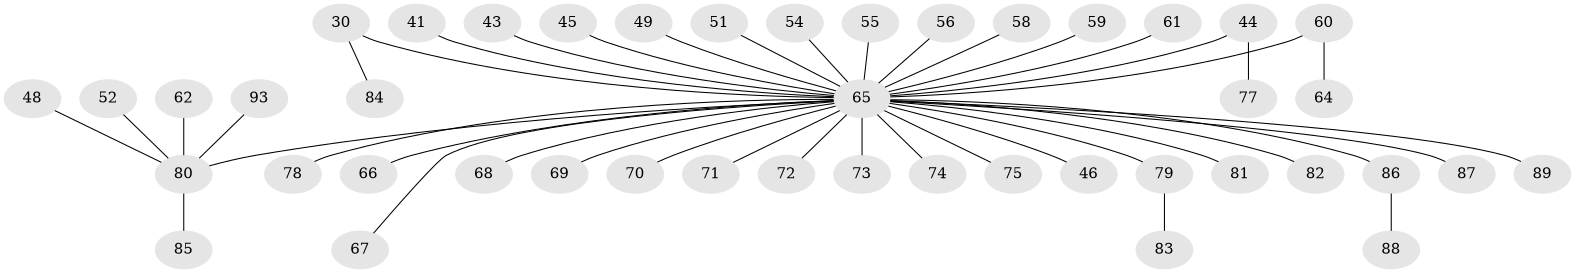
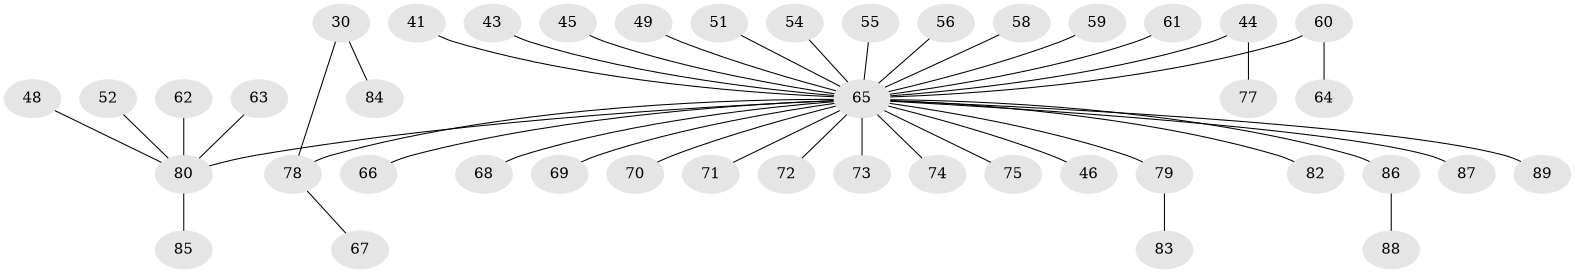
(596, 82) -> (317, 99)
(259, 99) -> (259, 99)
(585, 123) -> (327, 212)
(1240, 174) -> none
